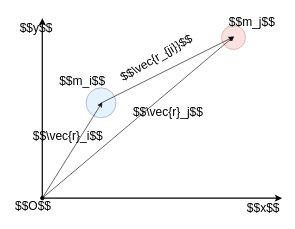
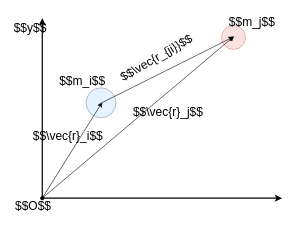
(36, 27) -> (30, 27)
(264, 207) -> none
